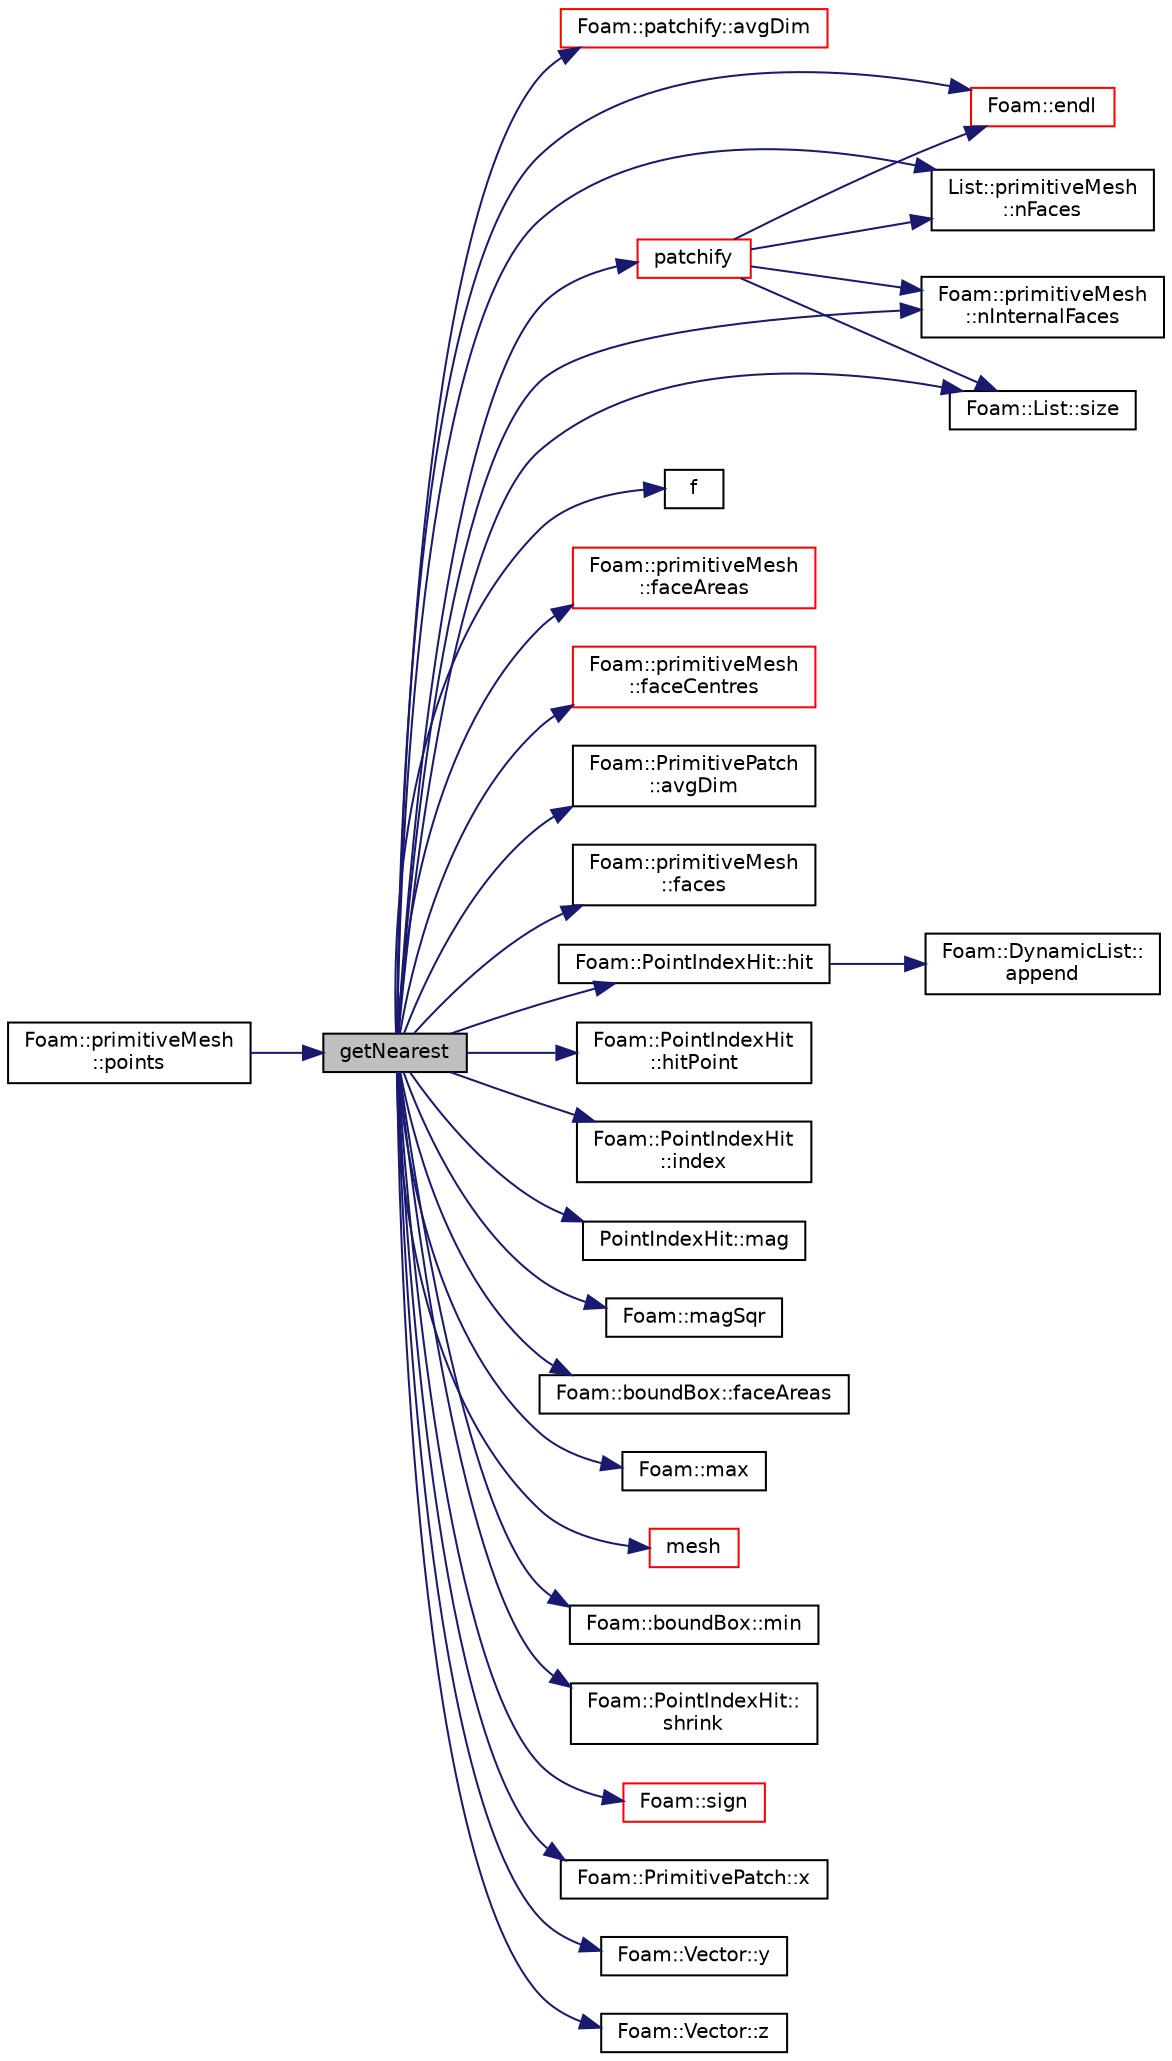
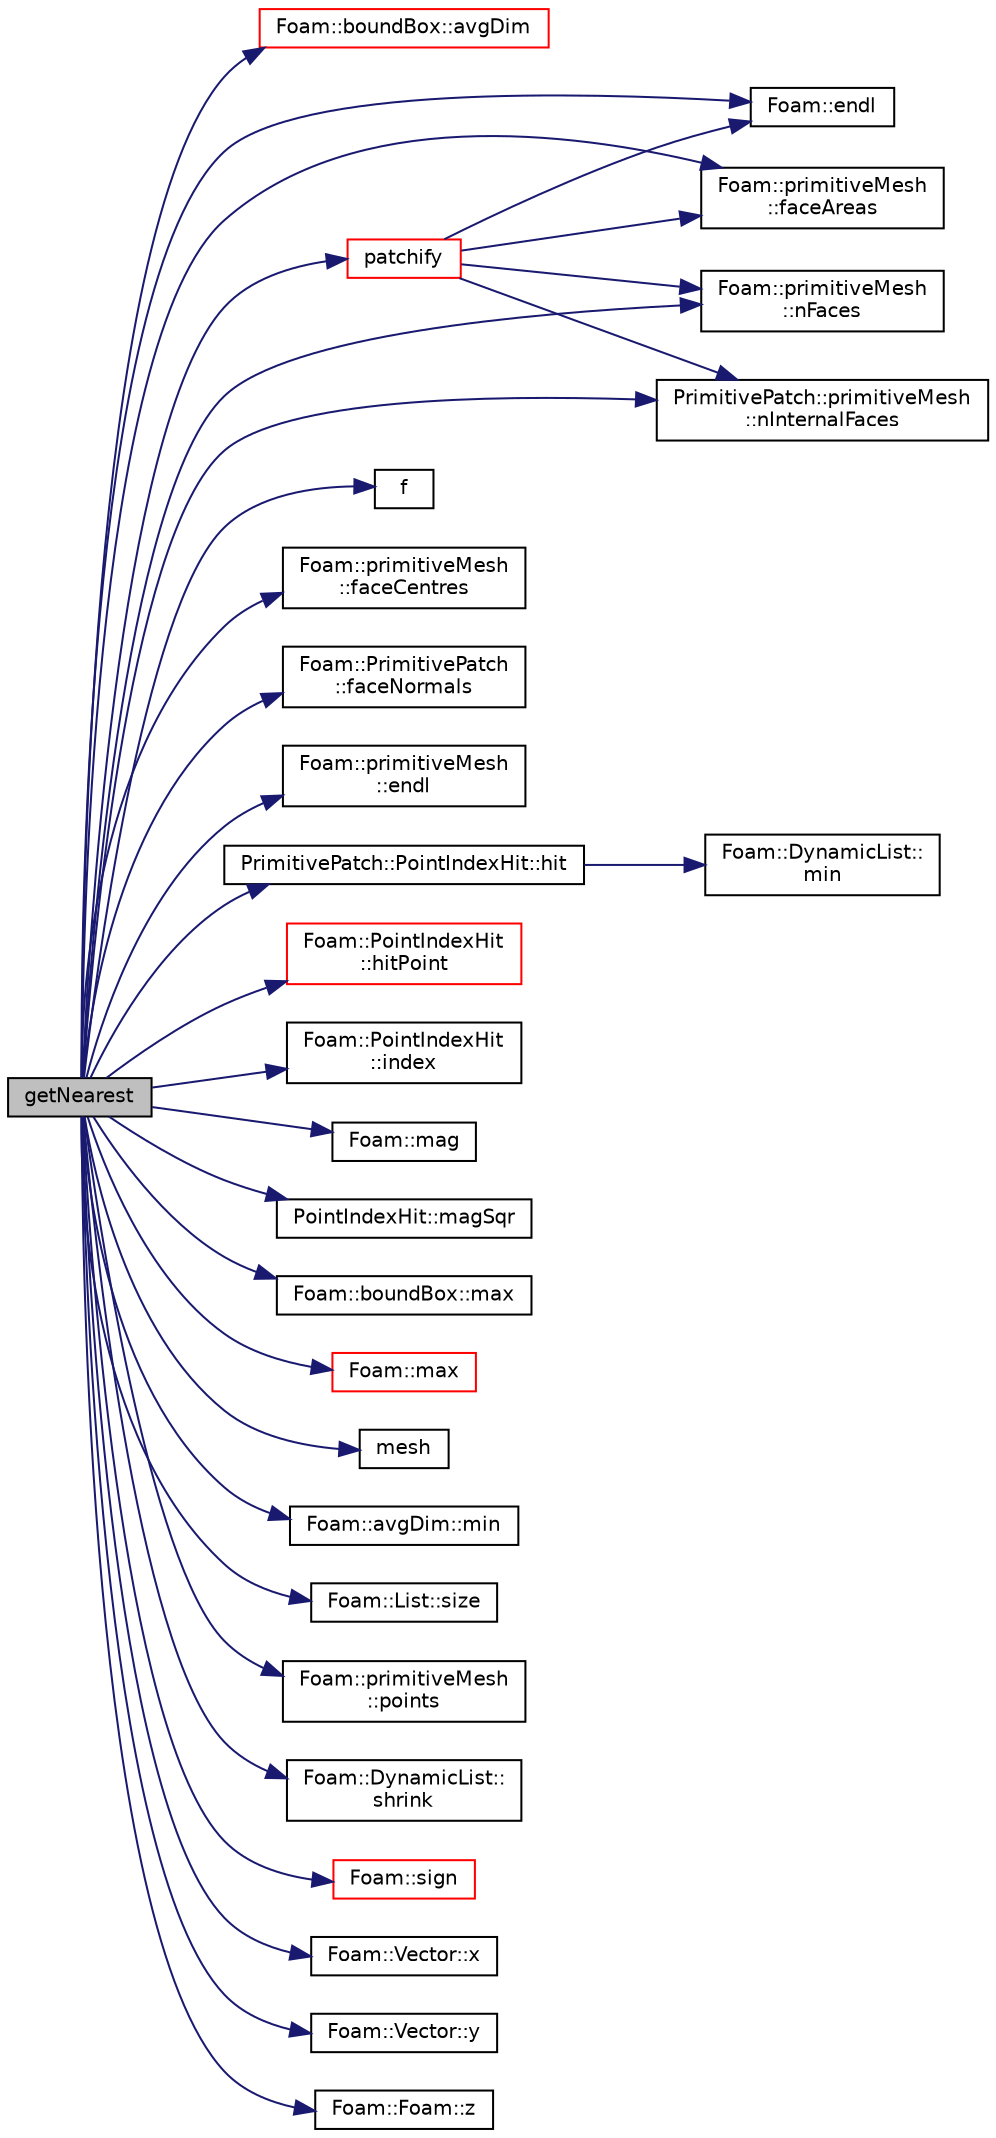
(694, 28) -> (404, 28)
(1043, 107) -> (822, 107)
(1043, 200) -> (822, 301)
(1043, 307) -> (822, 410)
(859, 330) -> (570, 235)
(694, 578) -> (822, 198)
(694, 677) -> (404, 578)
(694, 776) -> (404, 677)
(694, 875) -> (404, 776)
(694, 964) -> (404, 865)
(1043, 964) -> (822, 865)
(277, 1053) -> (127, 1366)
(694, 1053) -> (404, 954)
(694, 1241) -> (404, 1142)
(694, 1318) -> (404, 1219)
(694, 1394) -> (404, 1295)
(694, 1471) -> (404, 1372)
(694, 1548) -> (404, 1449)
(694, 1625) -> (404, 1526)
(694, 1714) -> (404, 1790)
(694, 1879) -> (404, 1956)
(694, 2033) -> (404, 2110)
